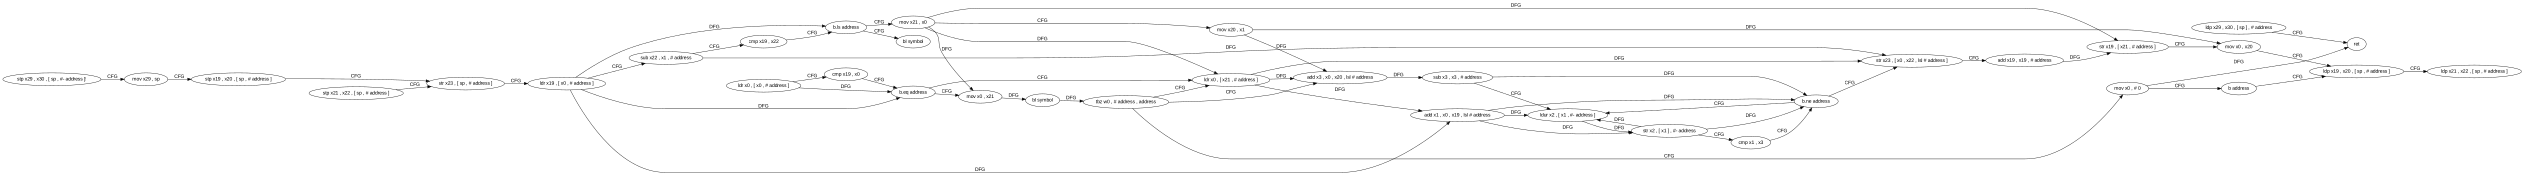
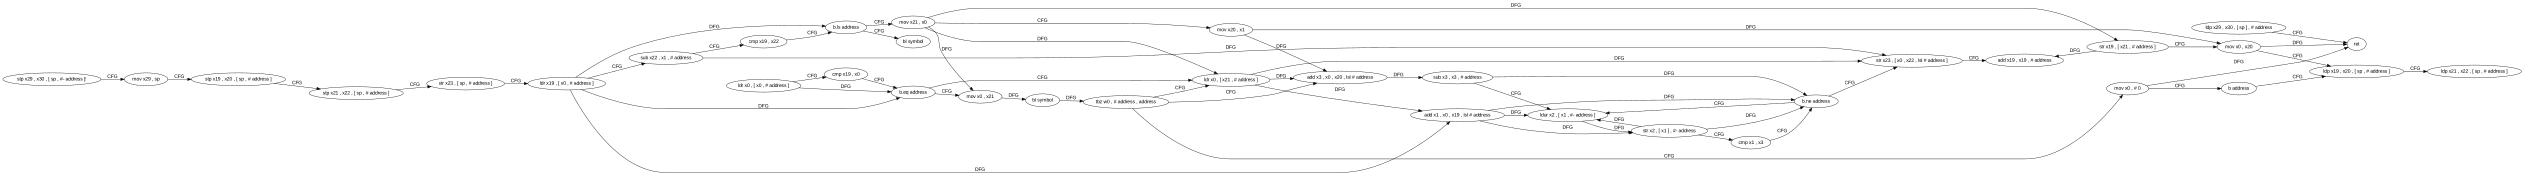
none -> (2302, 45)
(2085, 59) -> (2077, 54)
(356, 79) -> (295, 86)
